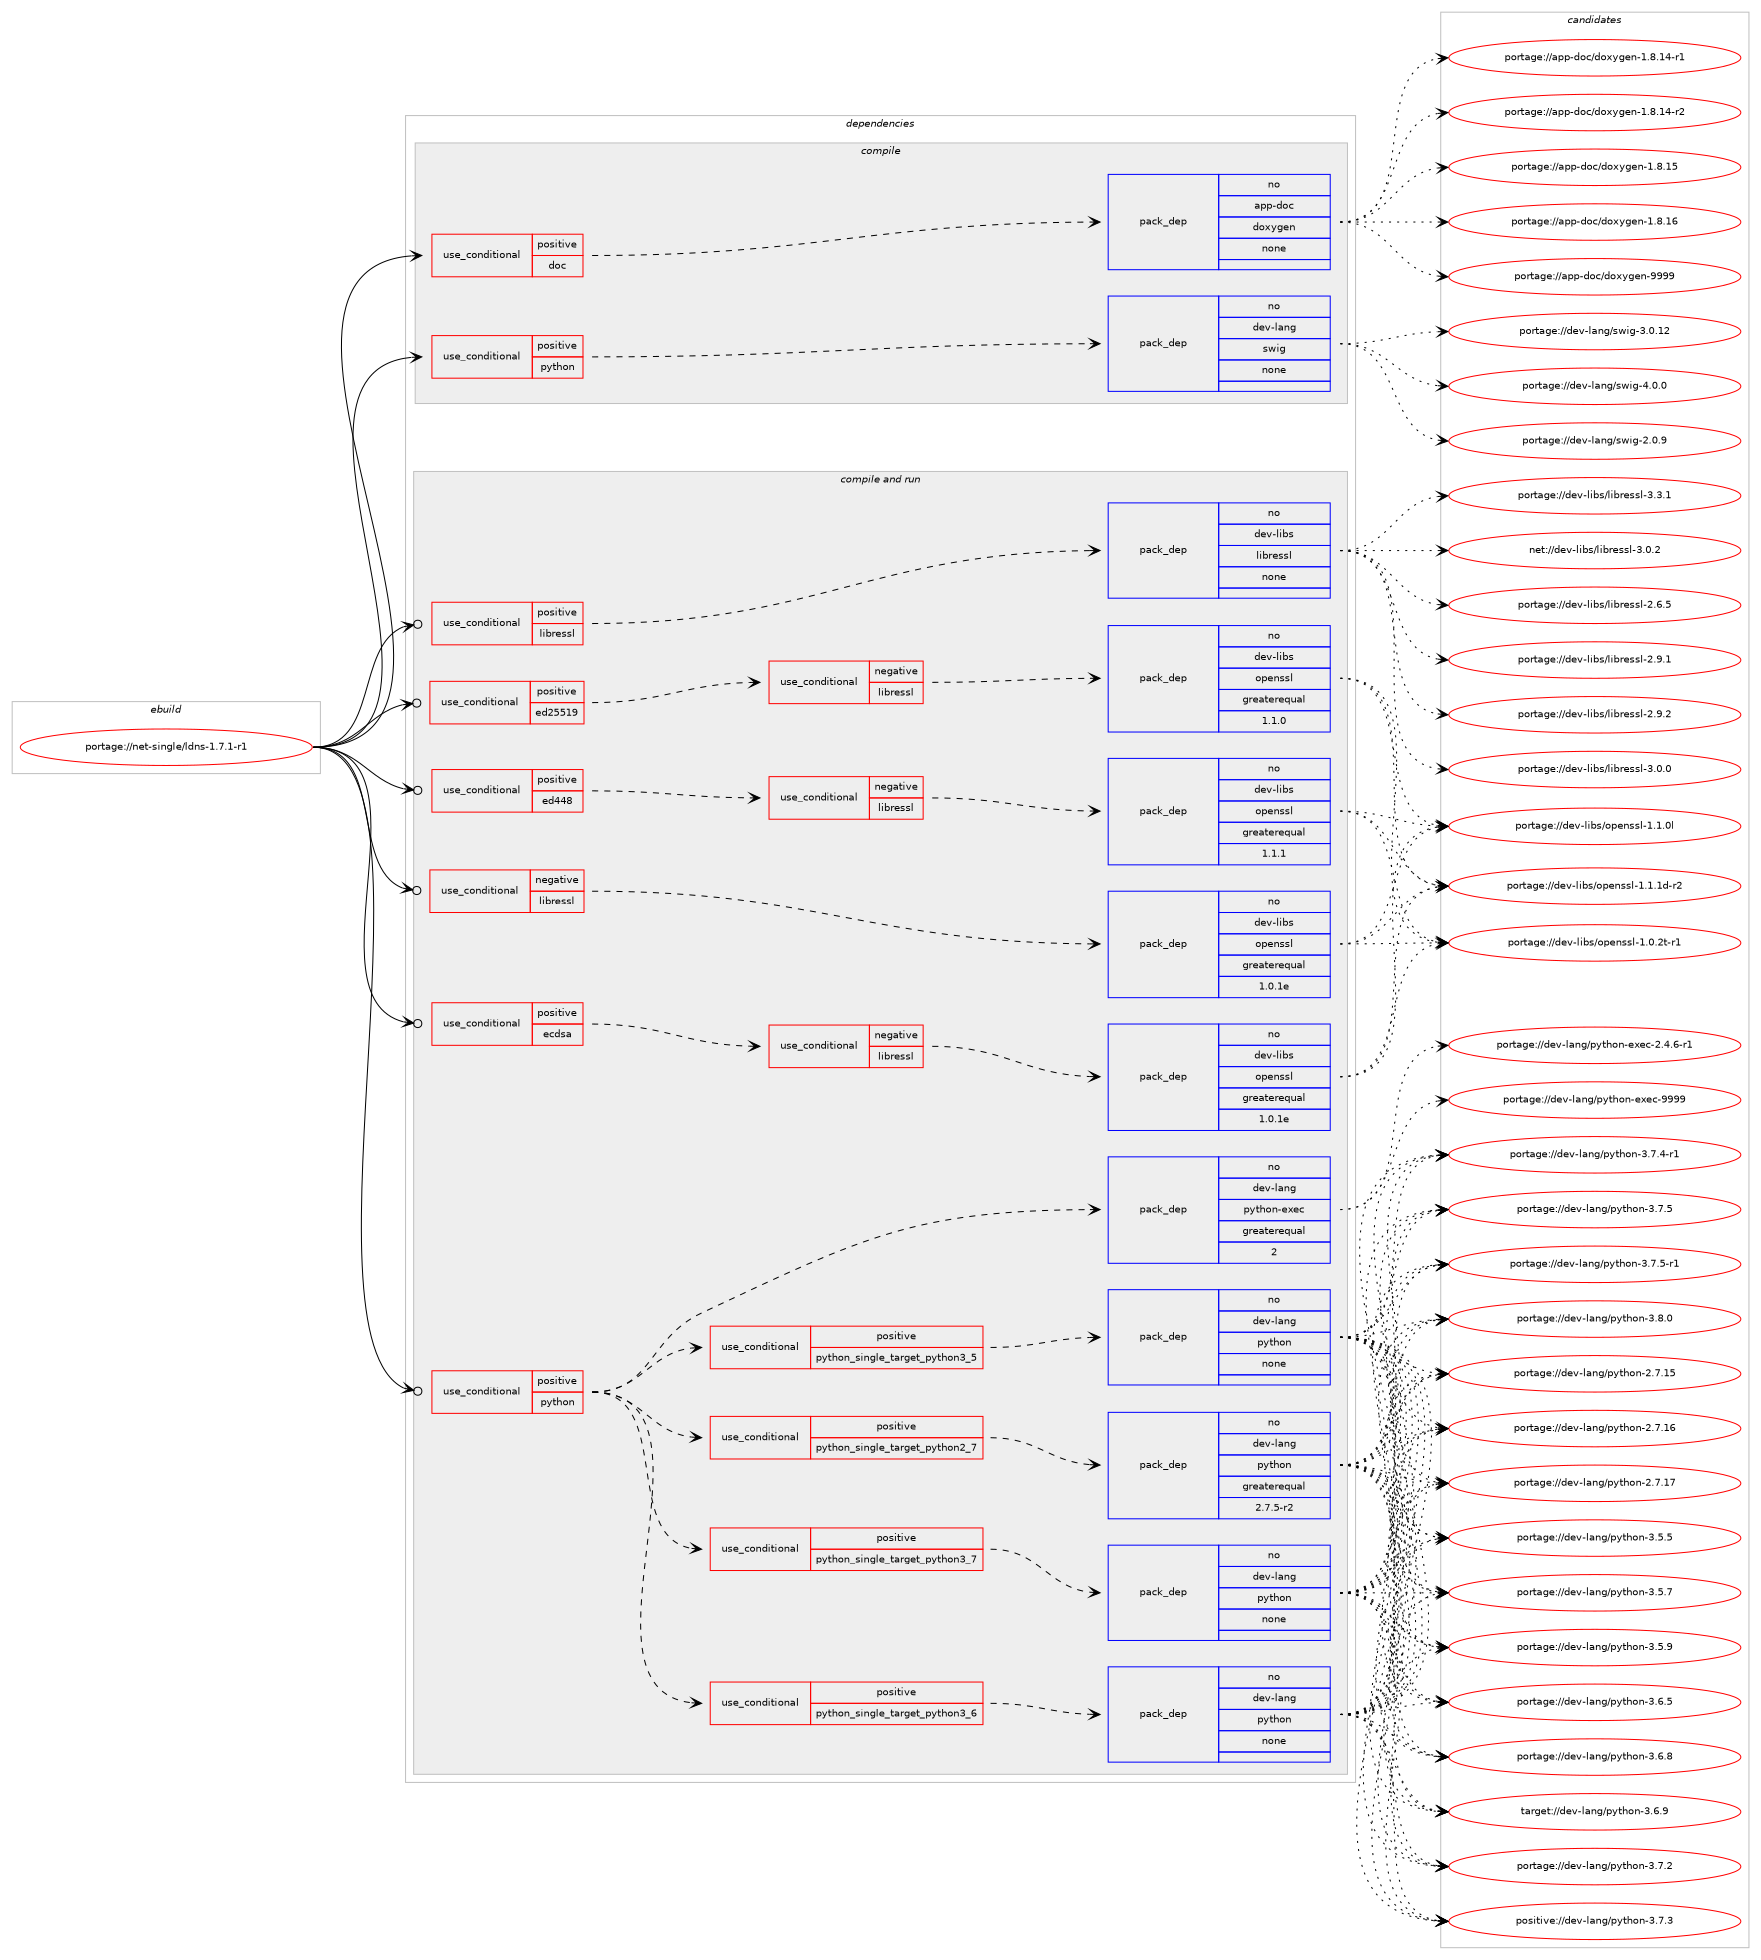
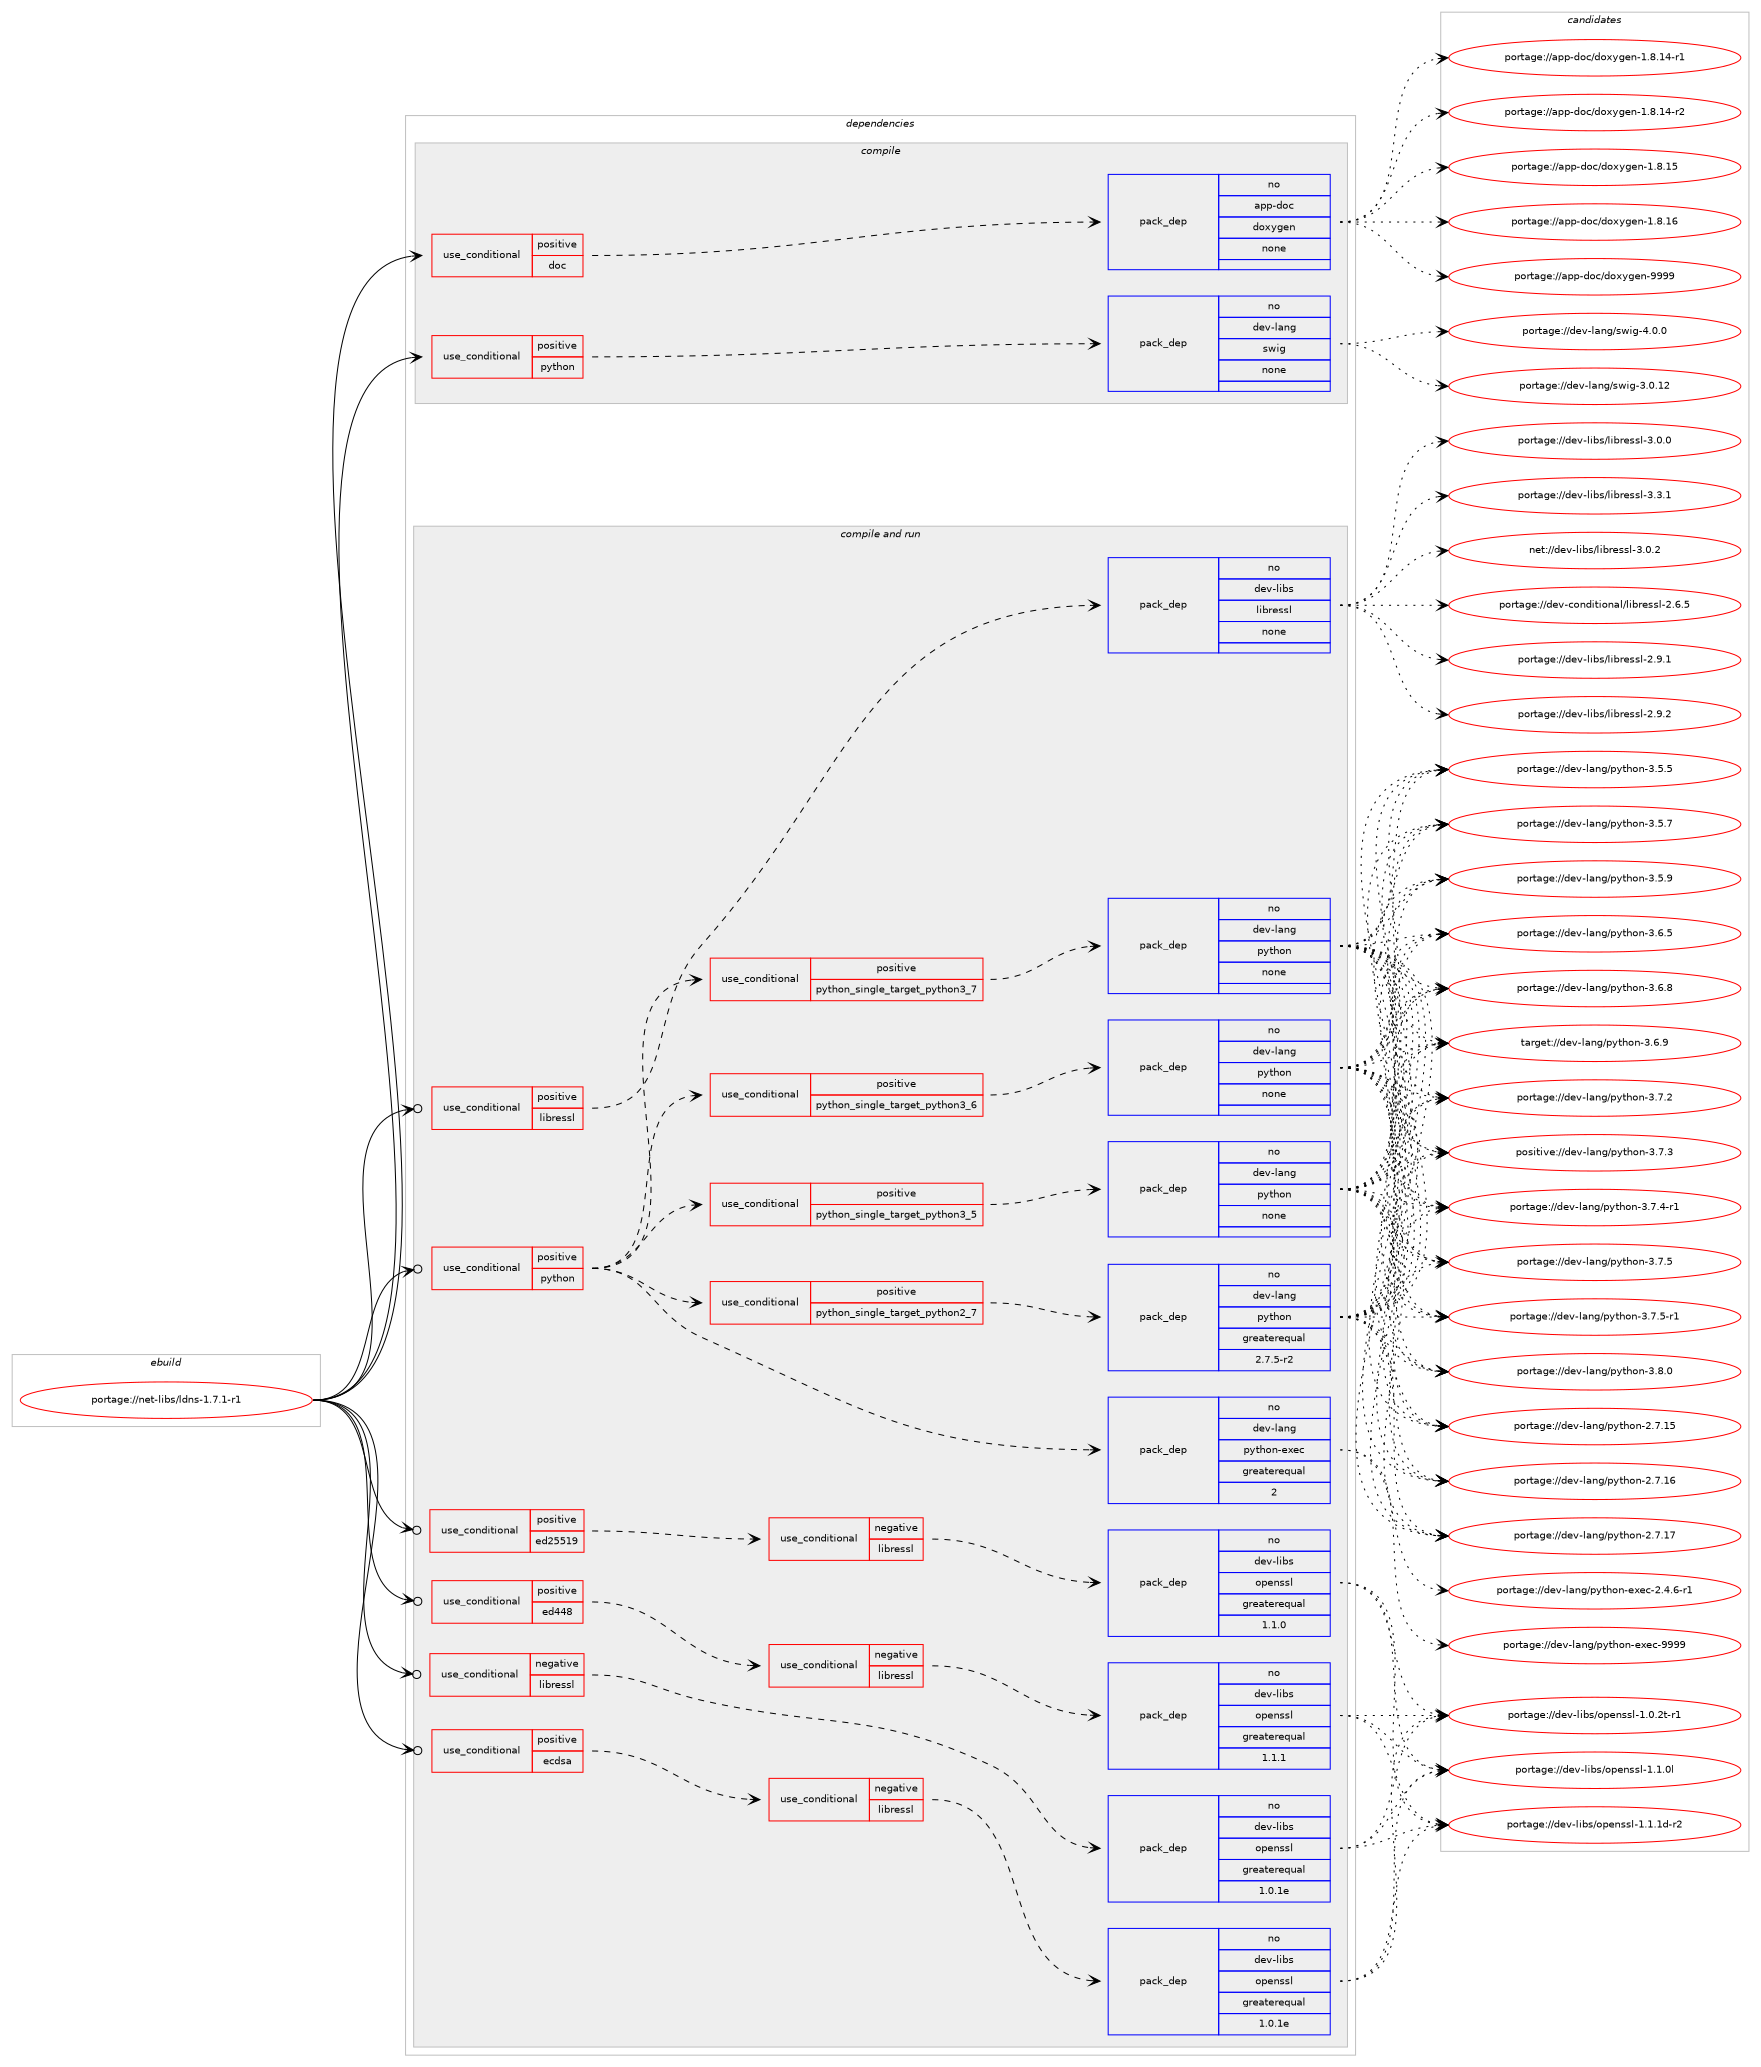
(1595, 441) -> none
(1595, 605) -> (1595, 605)
(166, 747) -> (166, 1400)
